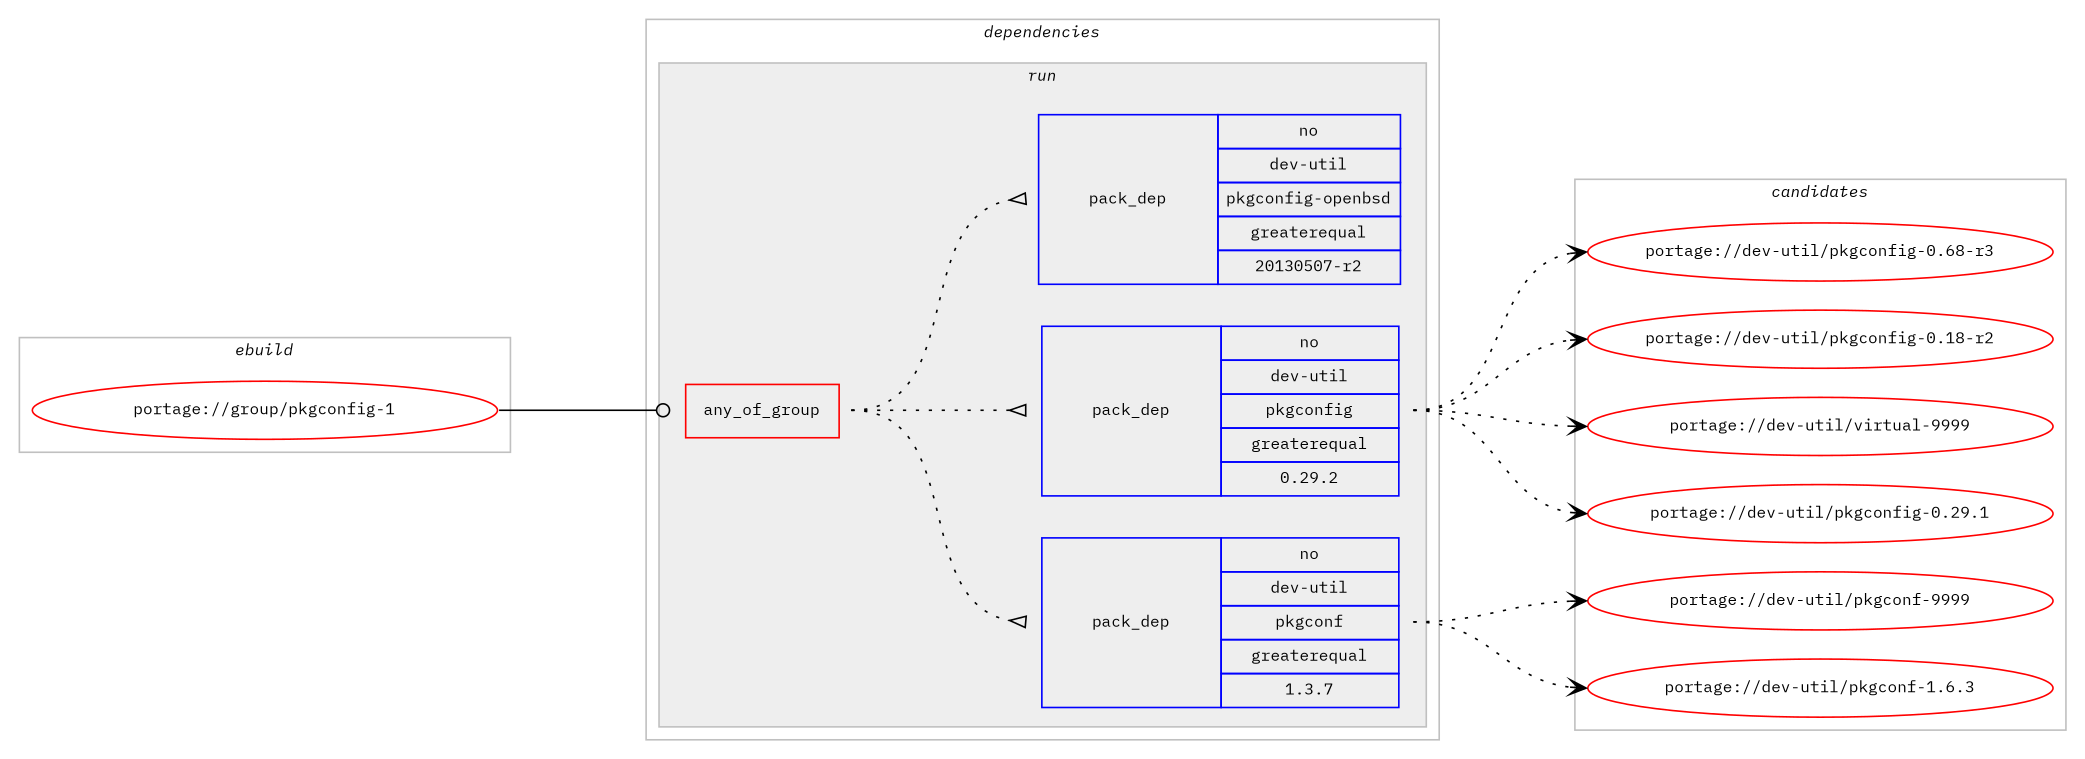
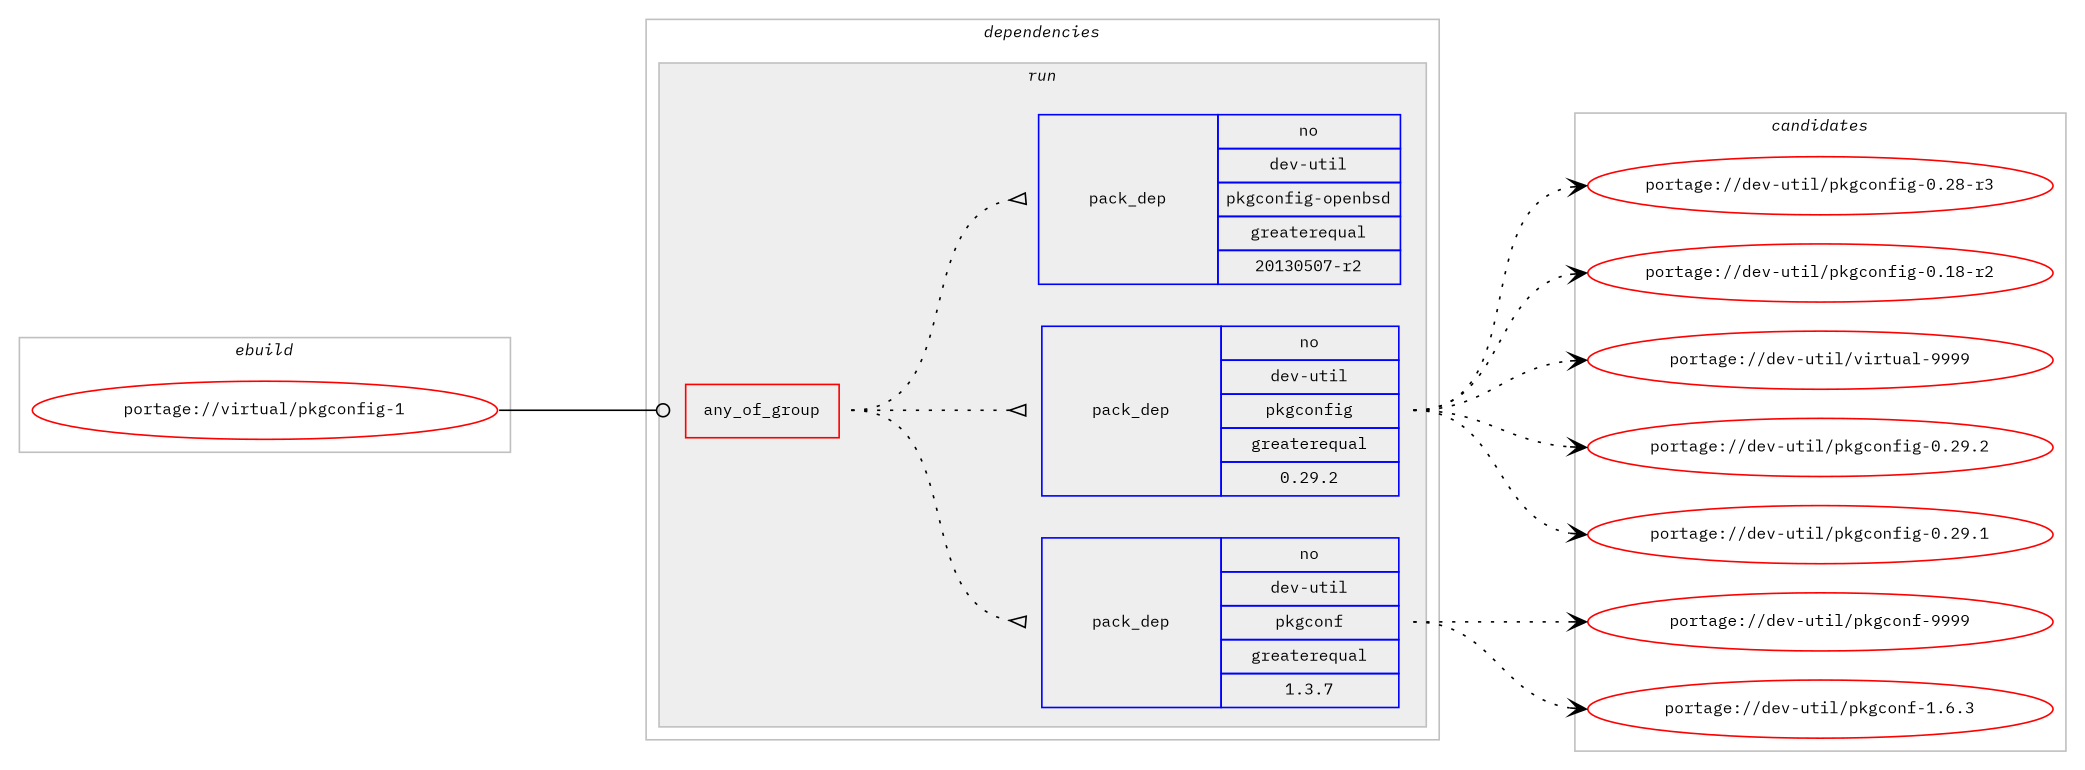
(1820, 252) -> (1820, 186)
(265, 410) -> (265, 410)
none -> (1820, 447)
